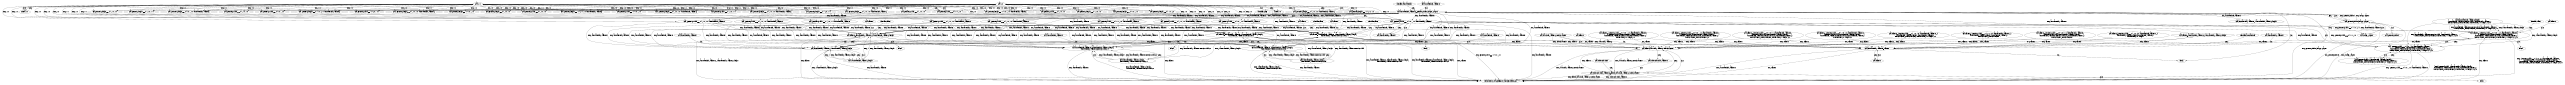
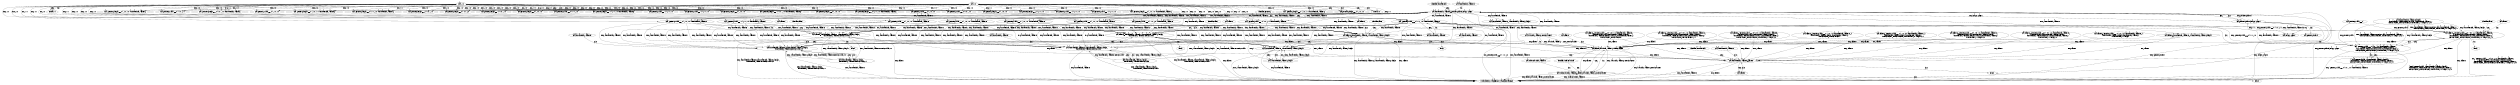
(1263, 12) -> (1265, 12)
none -> (2355, 22)
(2383, 28) -> (2252, 28)
none -> (1663, 57)
(1602, 61) -> (1566, 61)
